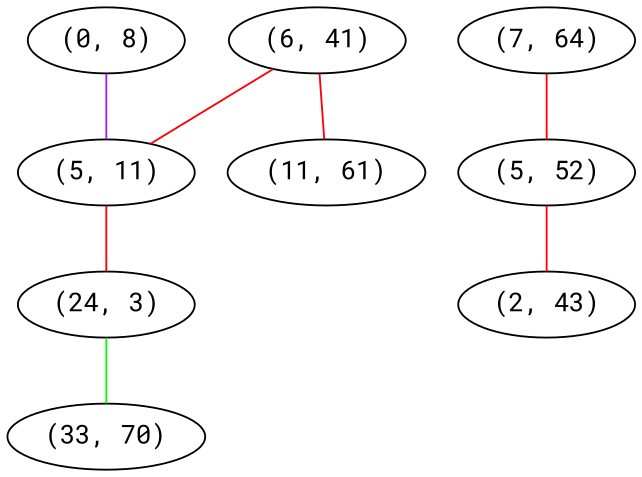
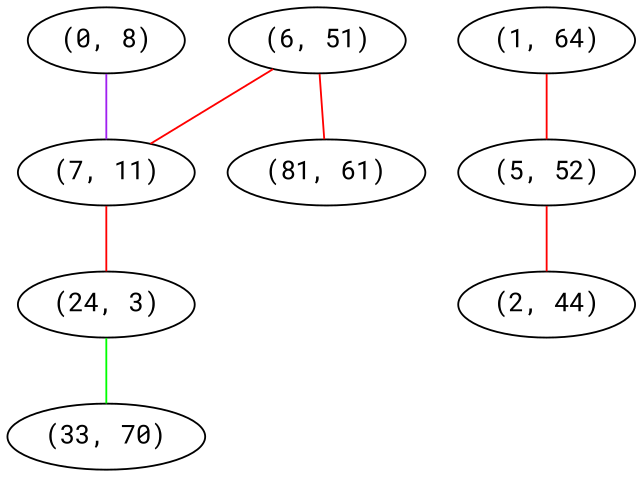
(317, 40) -> (317, 40)
(547, 40) -> (547, 40)
(106, 172) -> (106, 172)
(326, 172) -> (326, 172)
(547, 305) -> (547, 305)
